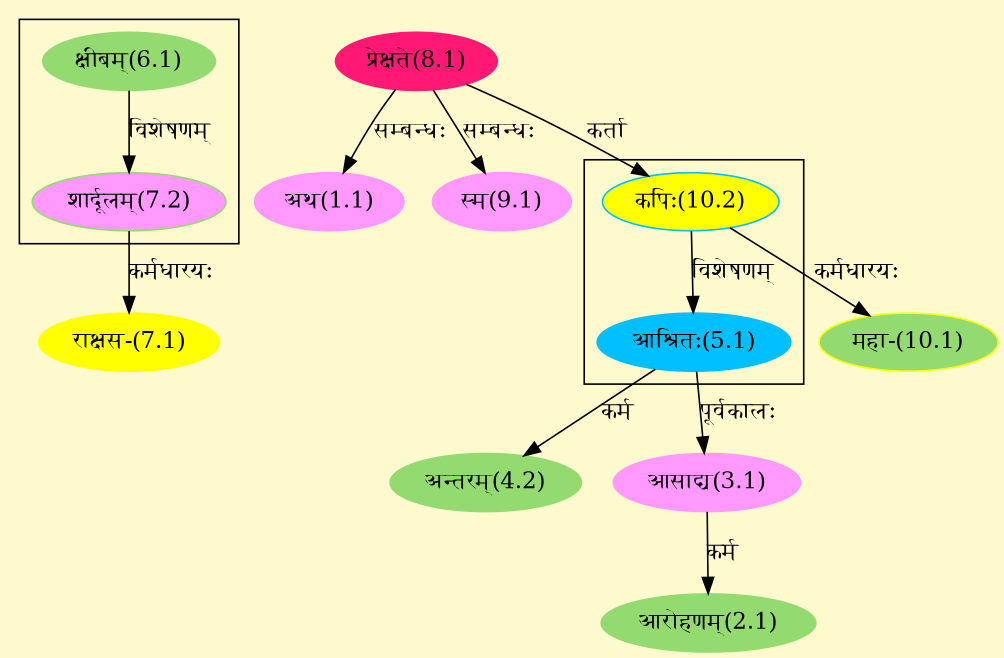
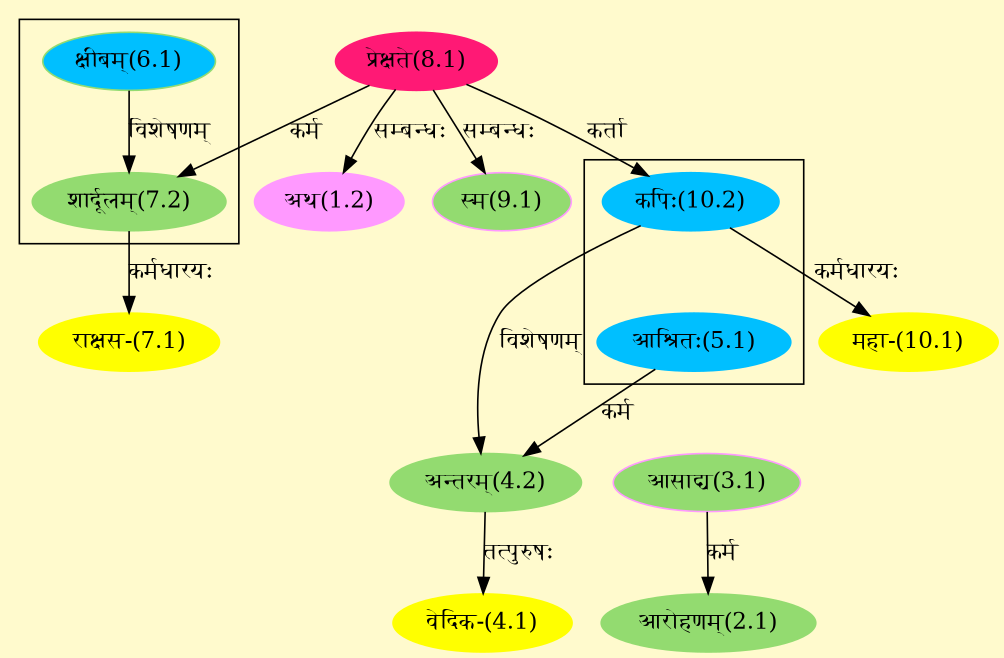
(129, 61) -> (129, 61)
none -> (282, 127)
(129, 202) -> (129, 202)
(329, 202) -> (329, 202)
(502, 202) -> (502, 202)
(691, 202) -> (691, 202)
(692, 264) -> (513, 299)
(909, 342) -> (909, 342)
(700, 404) -> none
(707, 483) -> (707, 483)
none -> (483, 623)
